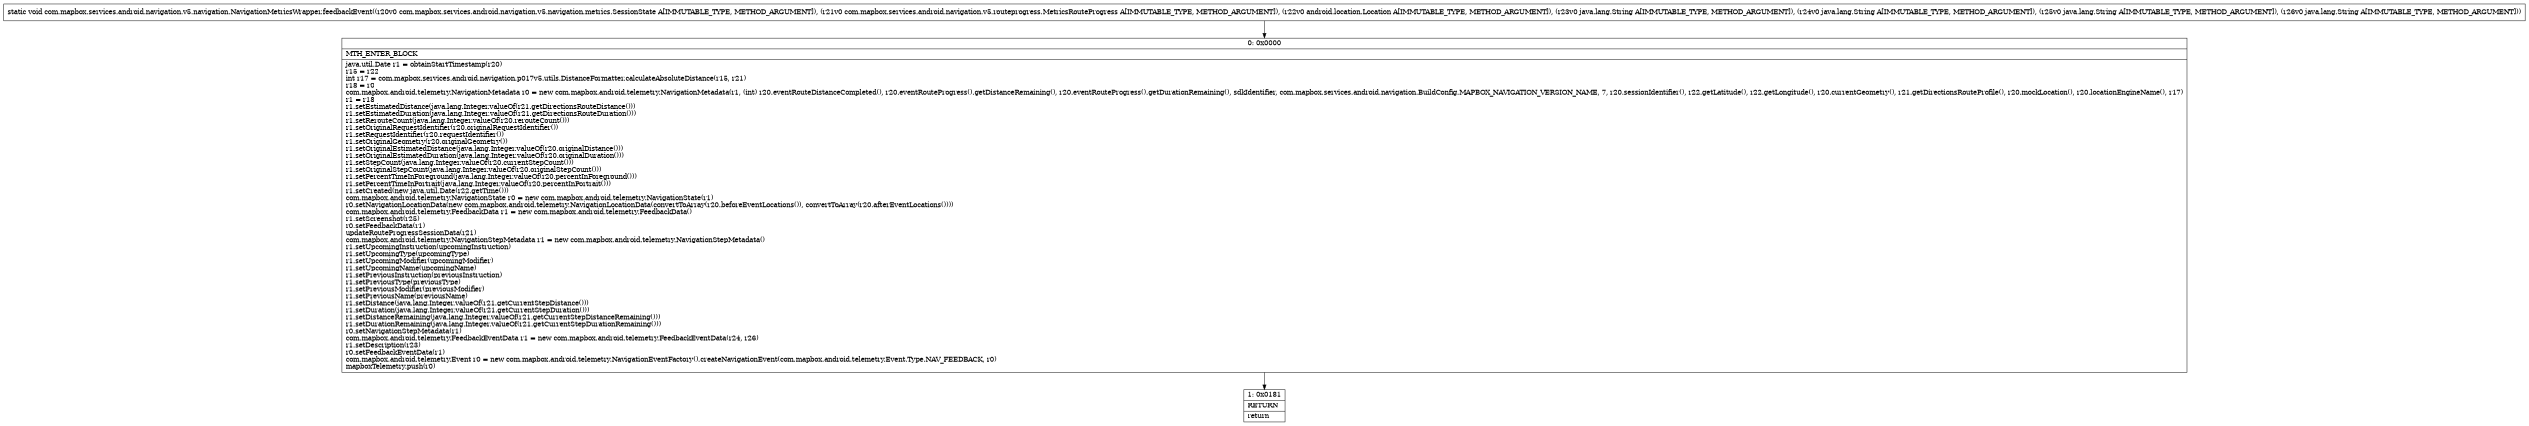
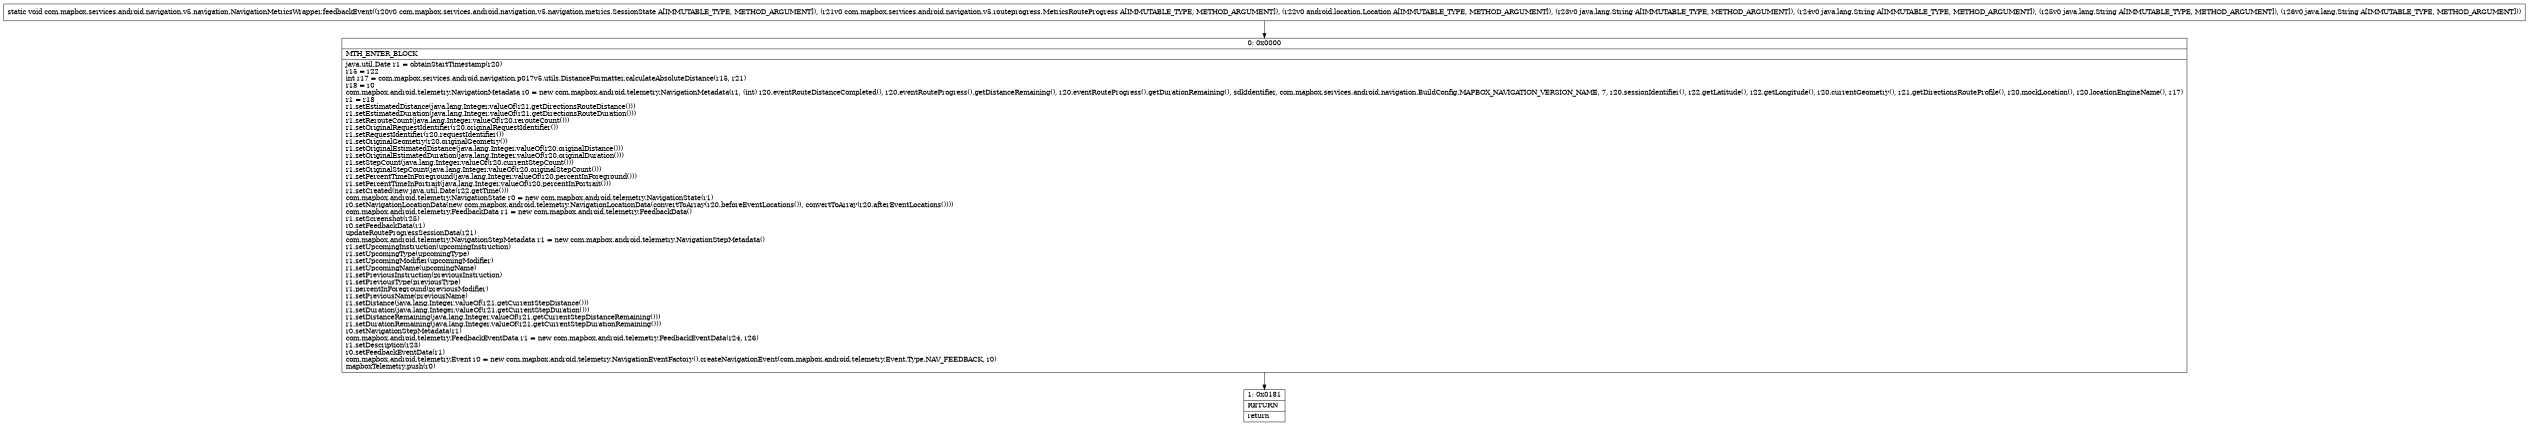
(415, 289) -> (417, 289)
